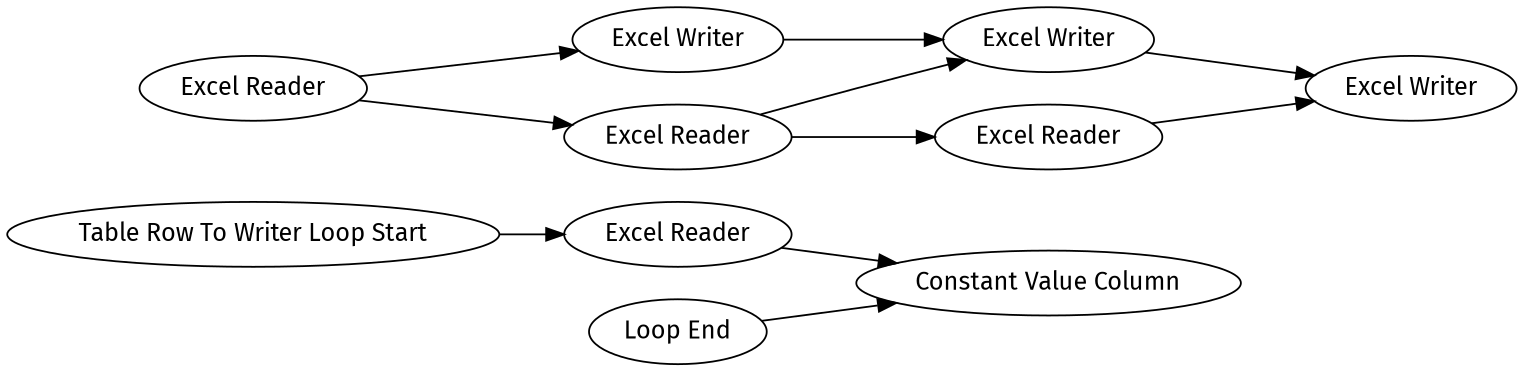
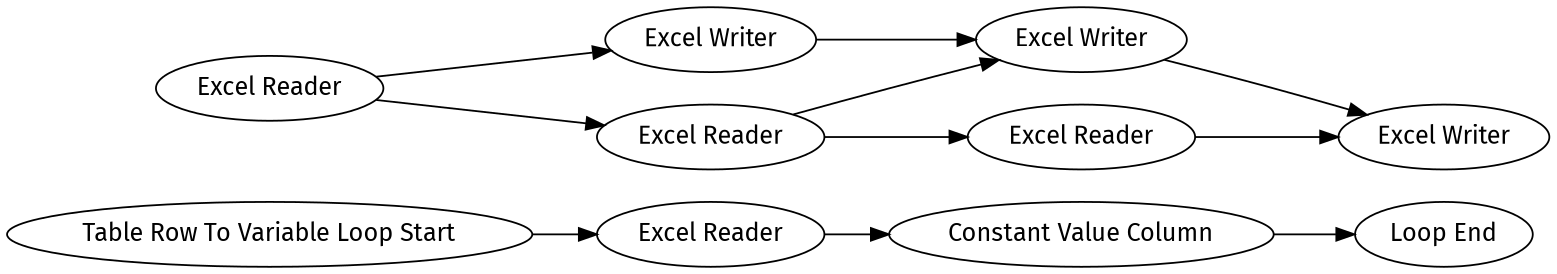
(253, 234) -> (270, 234)
(820, 313) -> (1305, 234)
